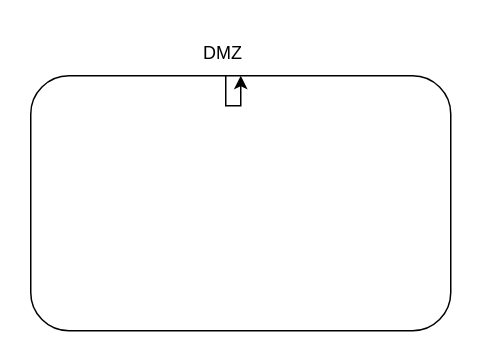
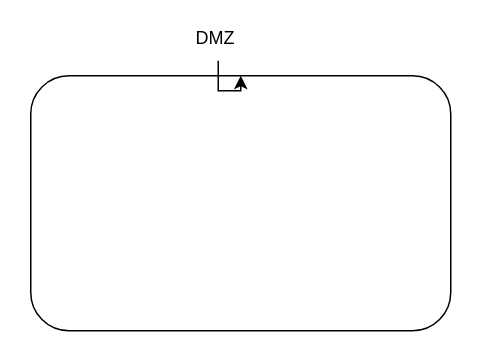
(226, 53) -> (218, 38)
